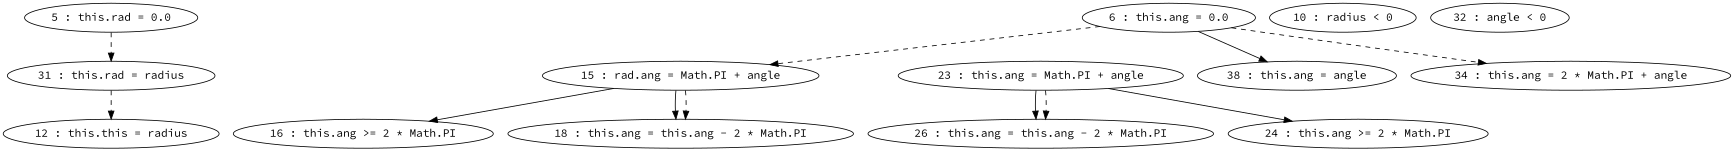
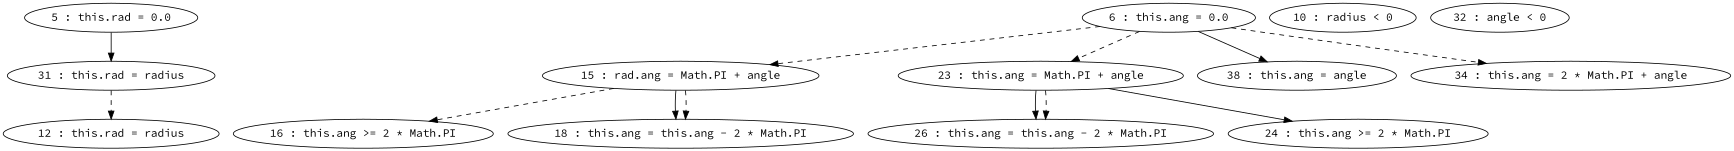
(111, 43) -> (111, 43)
none -> (1109, 45)
(526, 104) -> (526, 104)
(111, 134) -> (111, 134)
